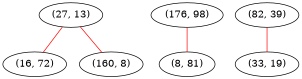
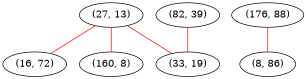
(187, 15) -> (268, 15)
none -> (150, 40)
(187, 64) -> (268, 64)
